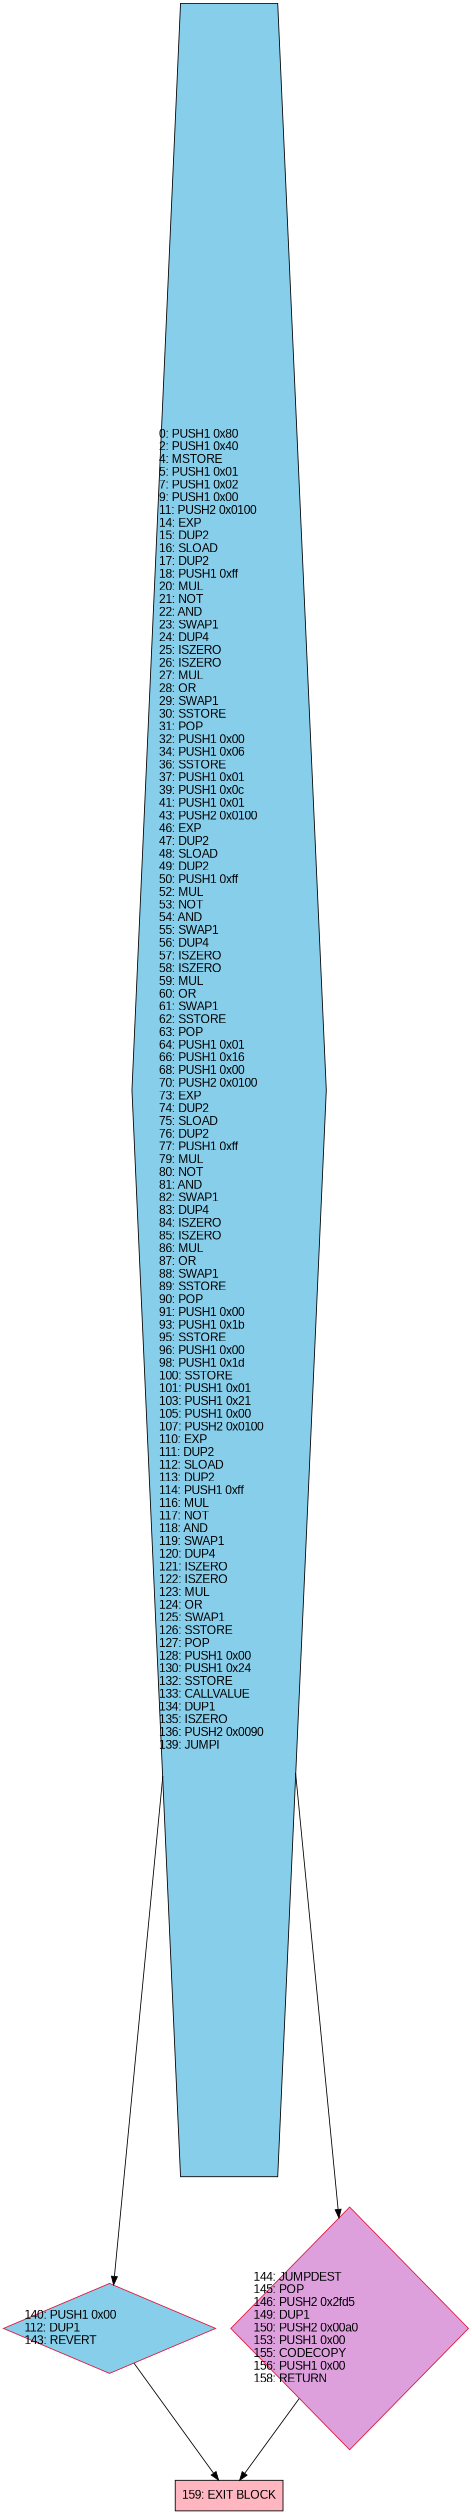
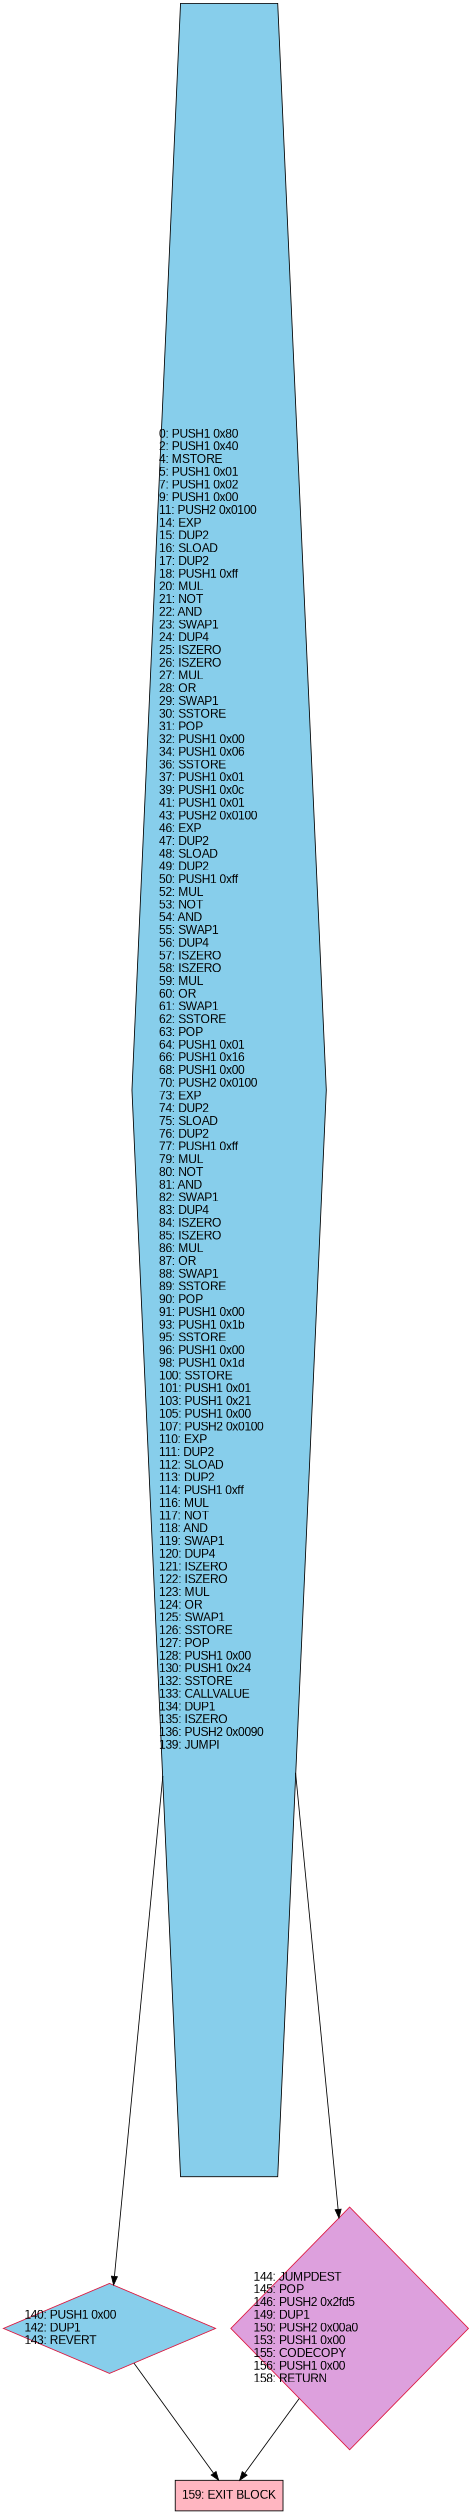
(109, 2328) -> (109, 2328)
